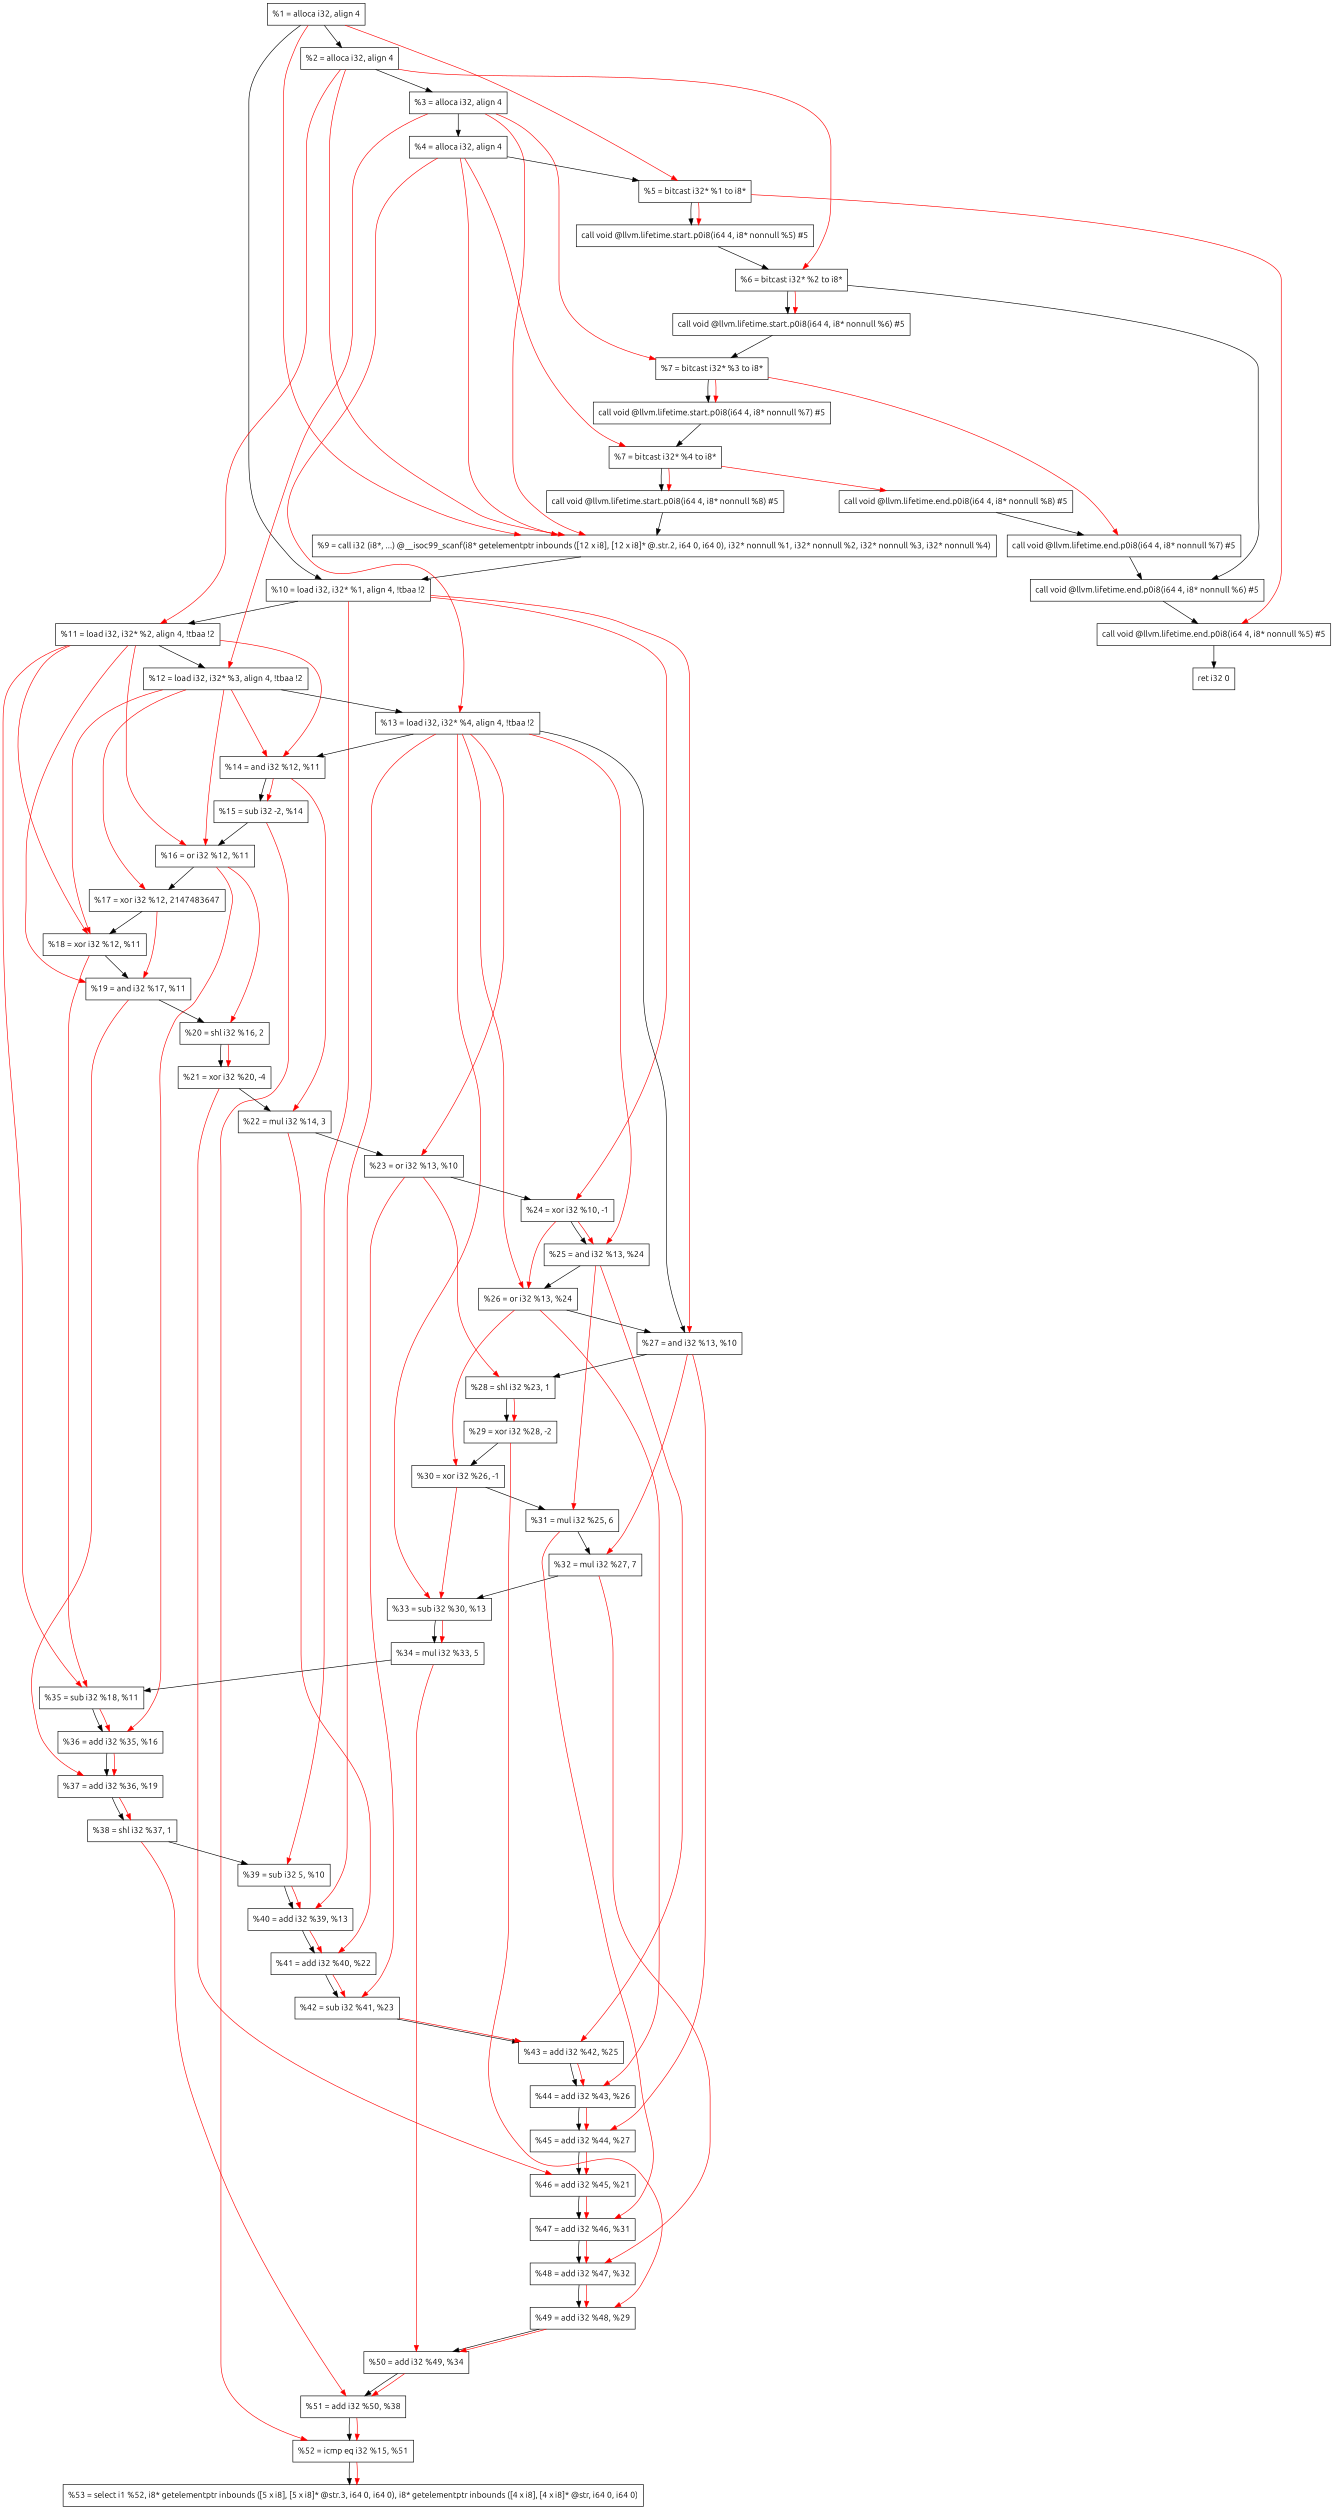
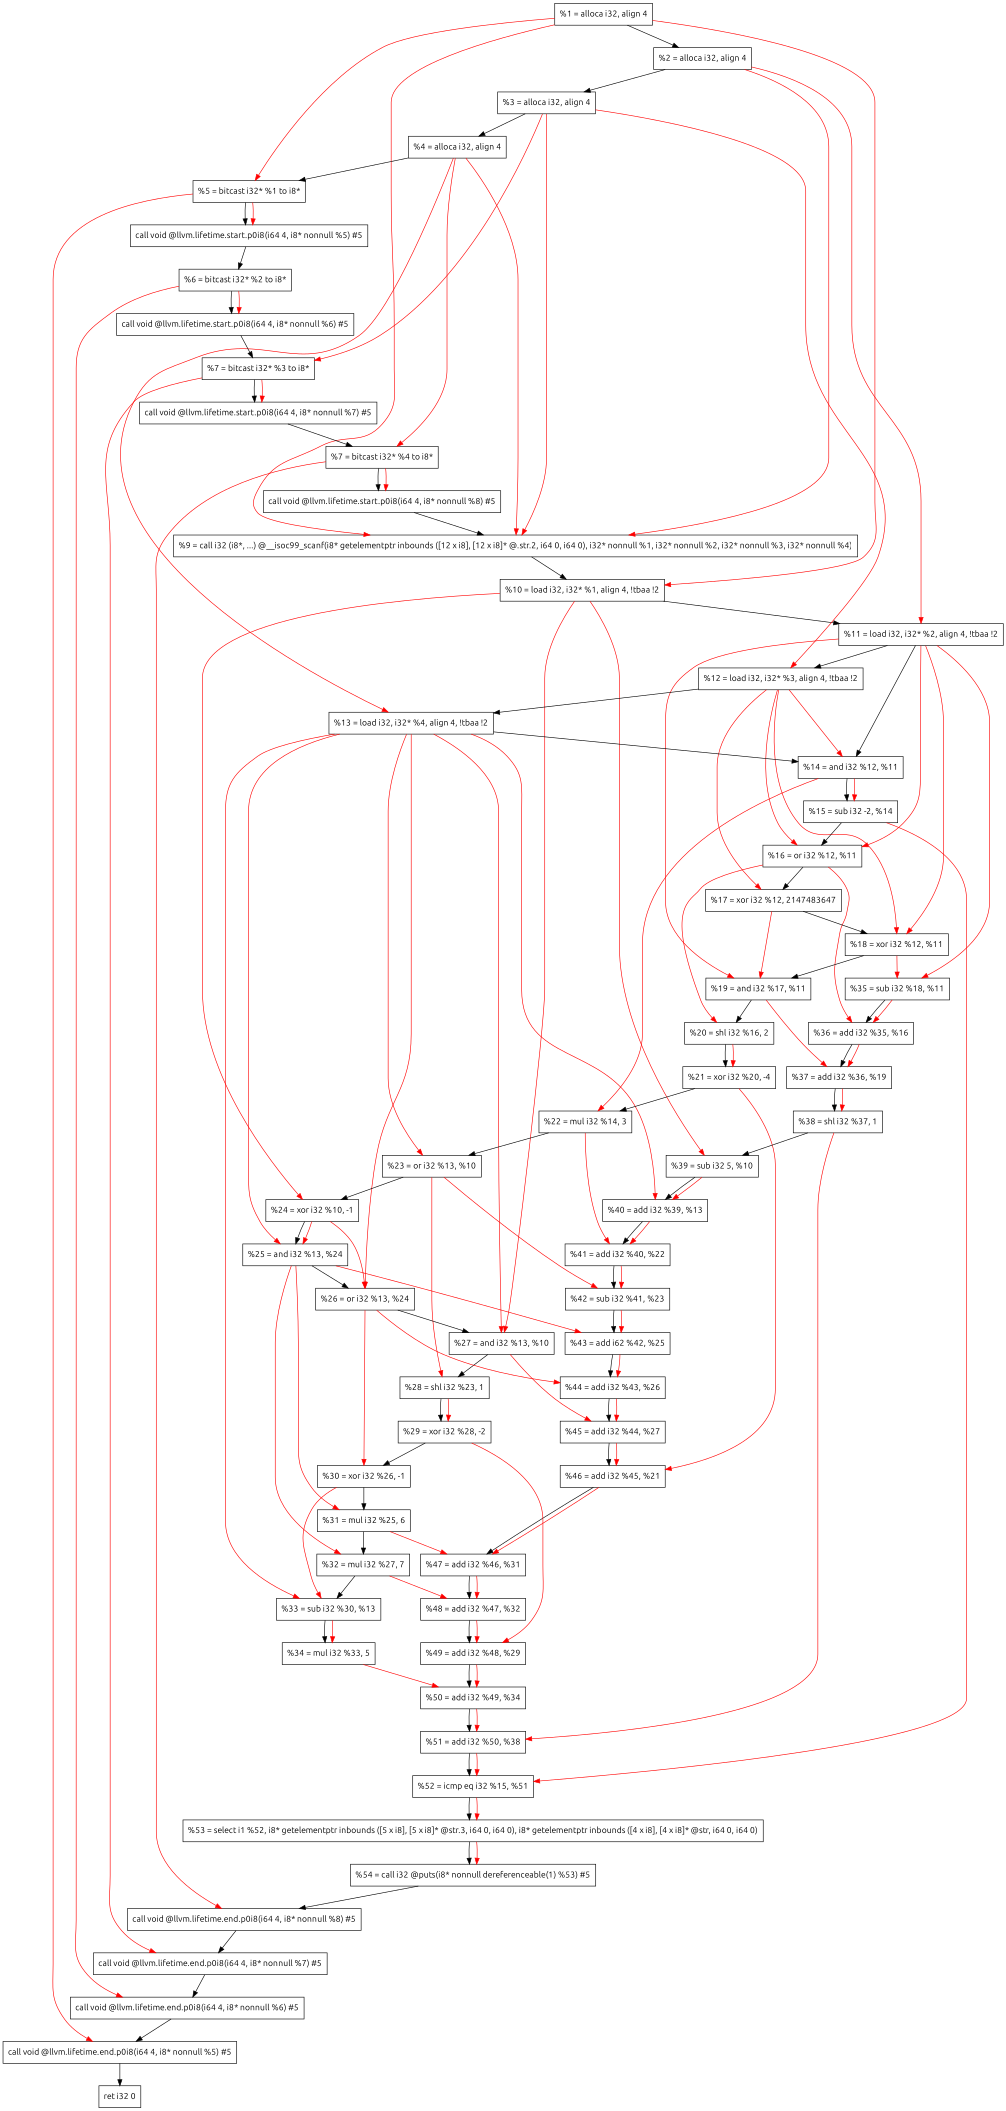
(689, 82) -> none
(249, 304) -> (875, 306)
(1171, 329) -> (76, 1120)
(313, 667) -> (887, 698)
(644, 1000) -> (499, 1016)
(659, 1456) -> (275, 1420)
(271, 1675) -> none
none -> (473, 1875)
(571, 2052) -> (618, 1343)
